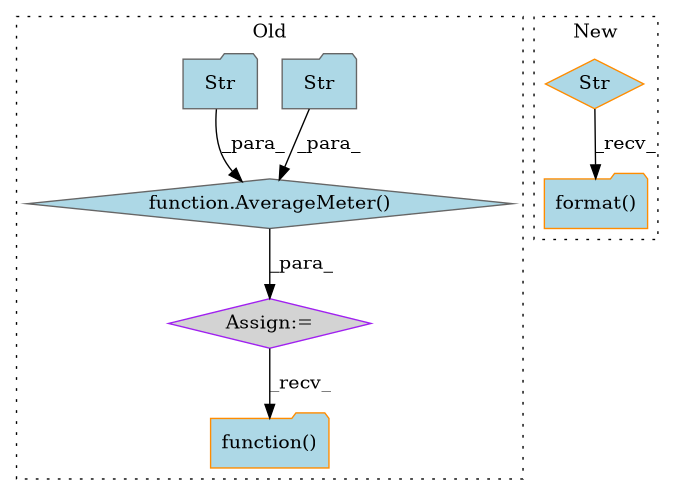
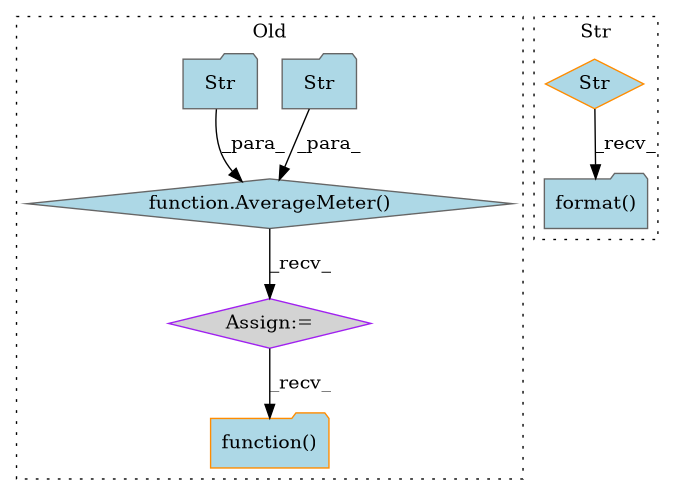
(596, 32) -> (596, 32)
(596, 204) -> (596, 204)
(301, 264) -> (301, 264)
